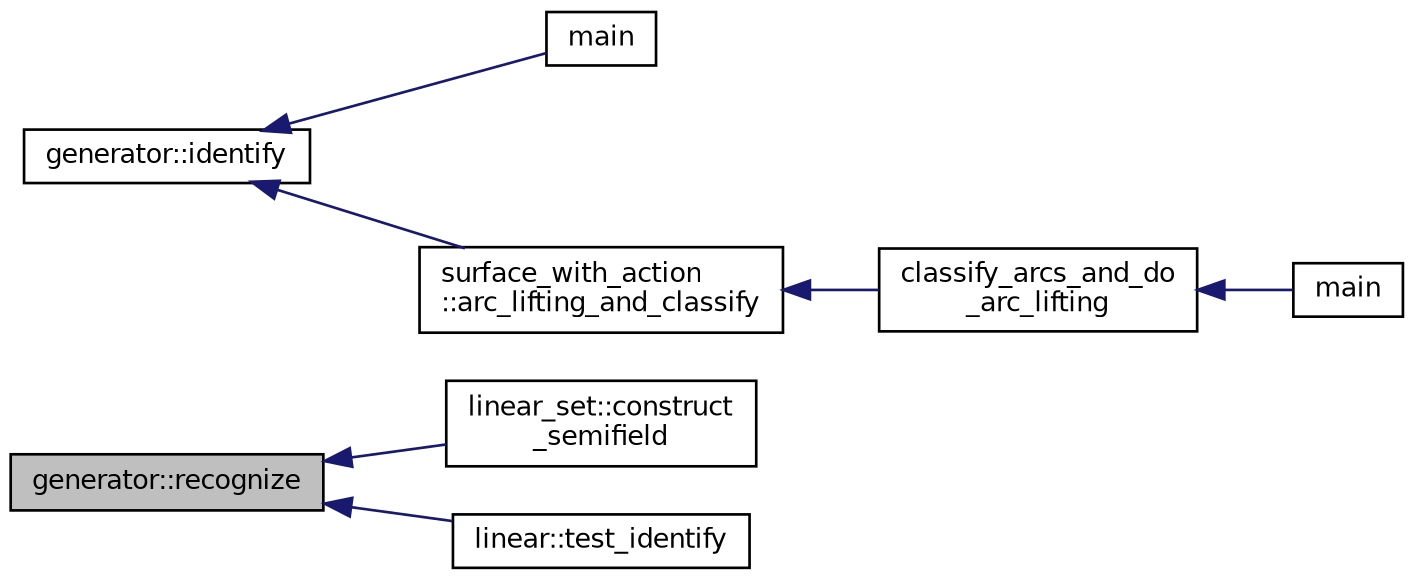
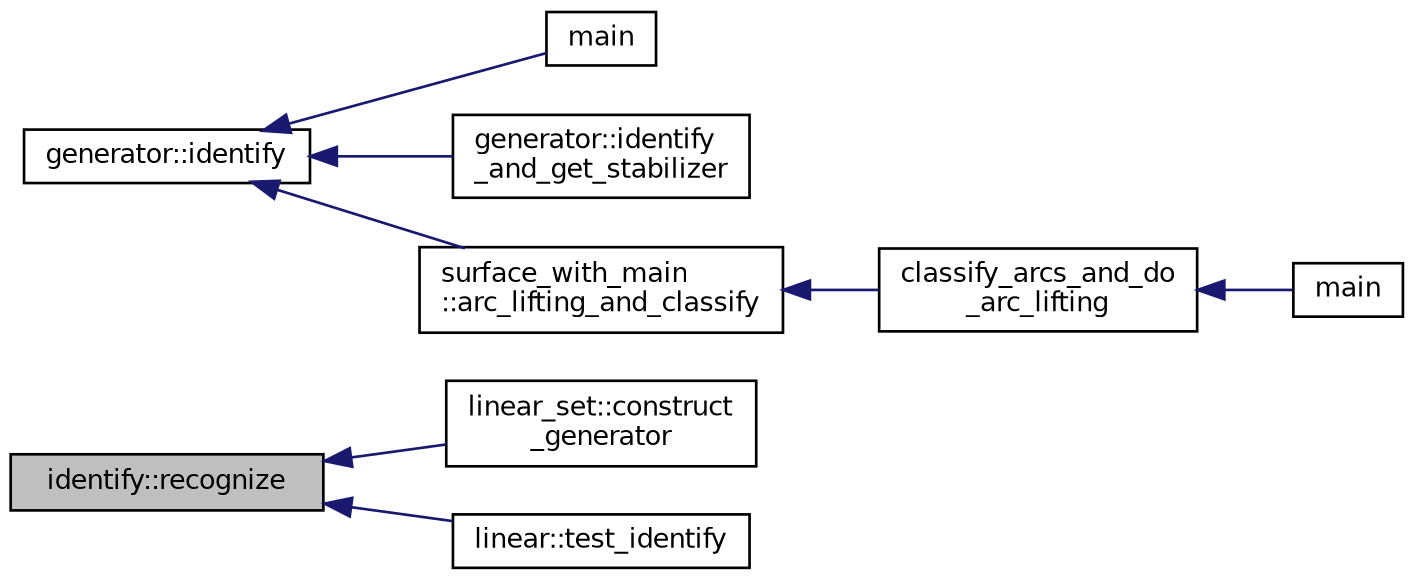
none -> (601, 156)
(601, 290) -> (601, 290)
(601, 424) -> (601, 424)
(167, 482) -> (167, 482)
